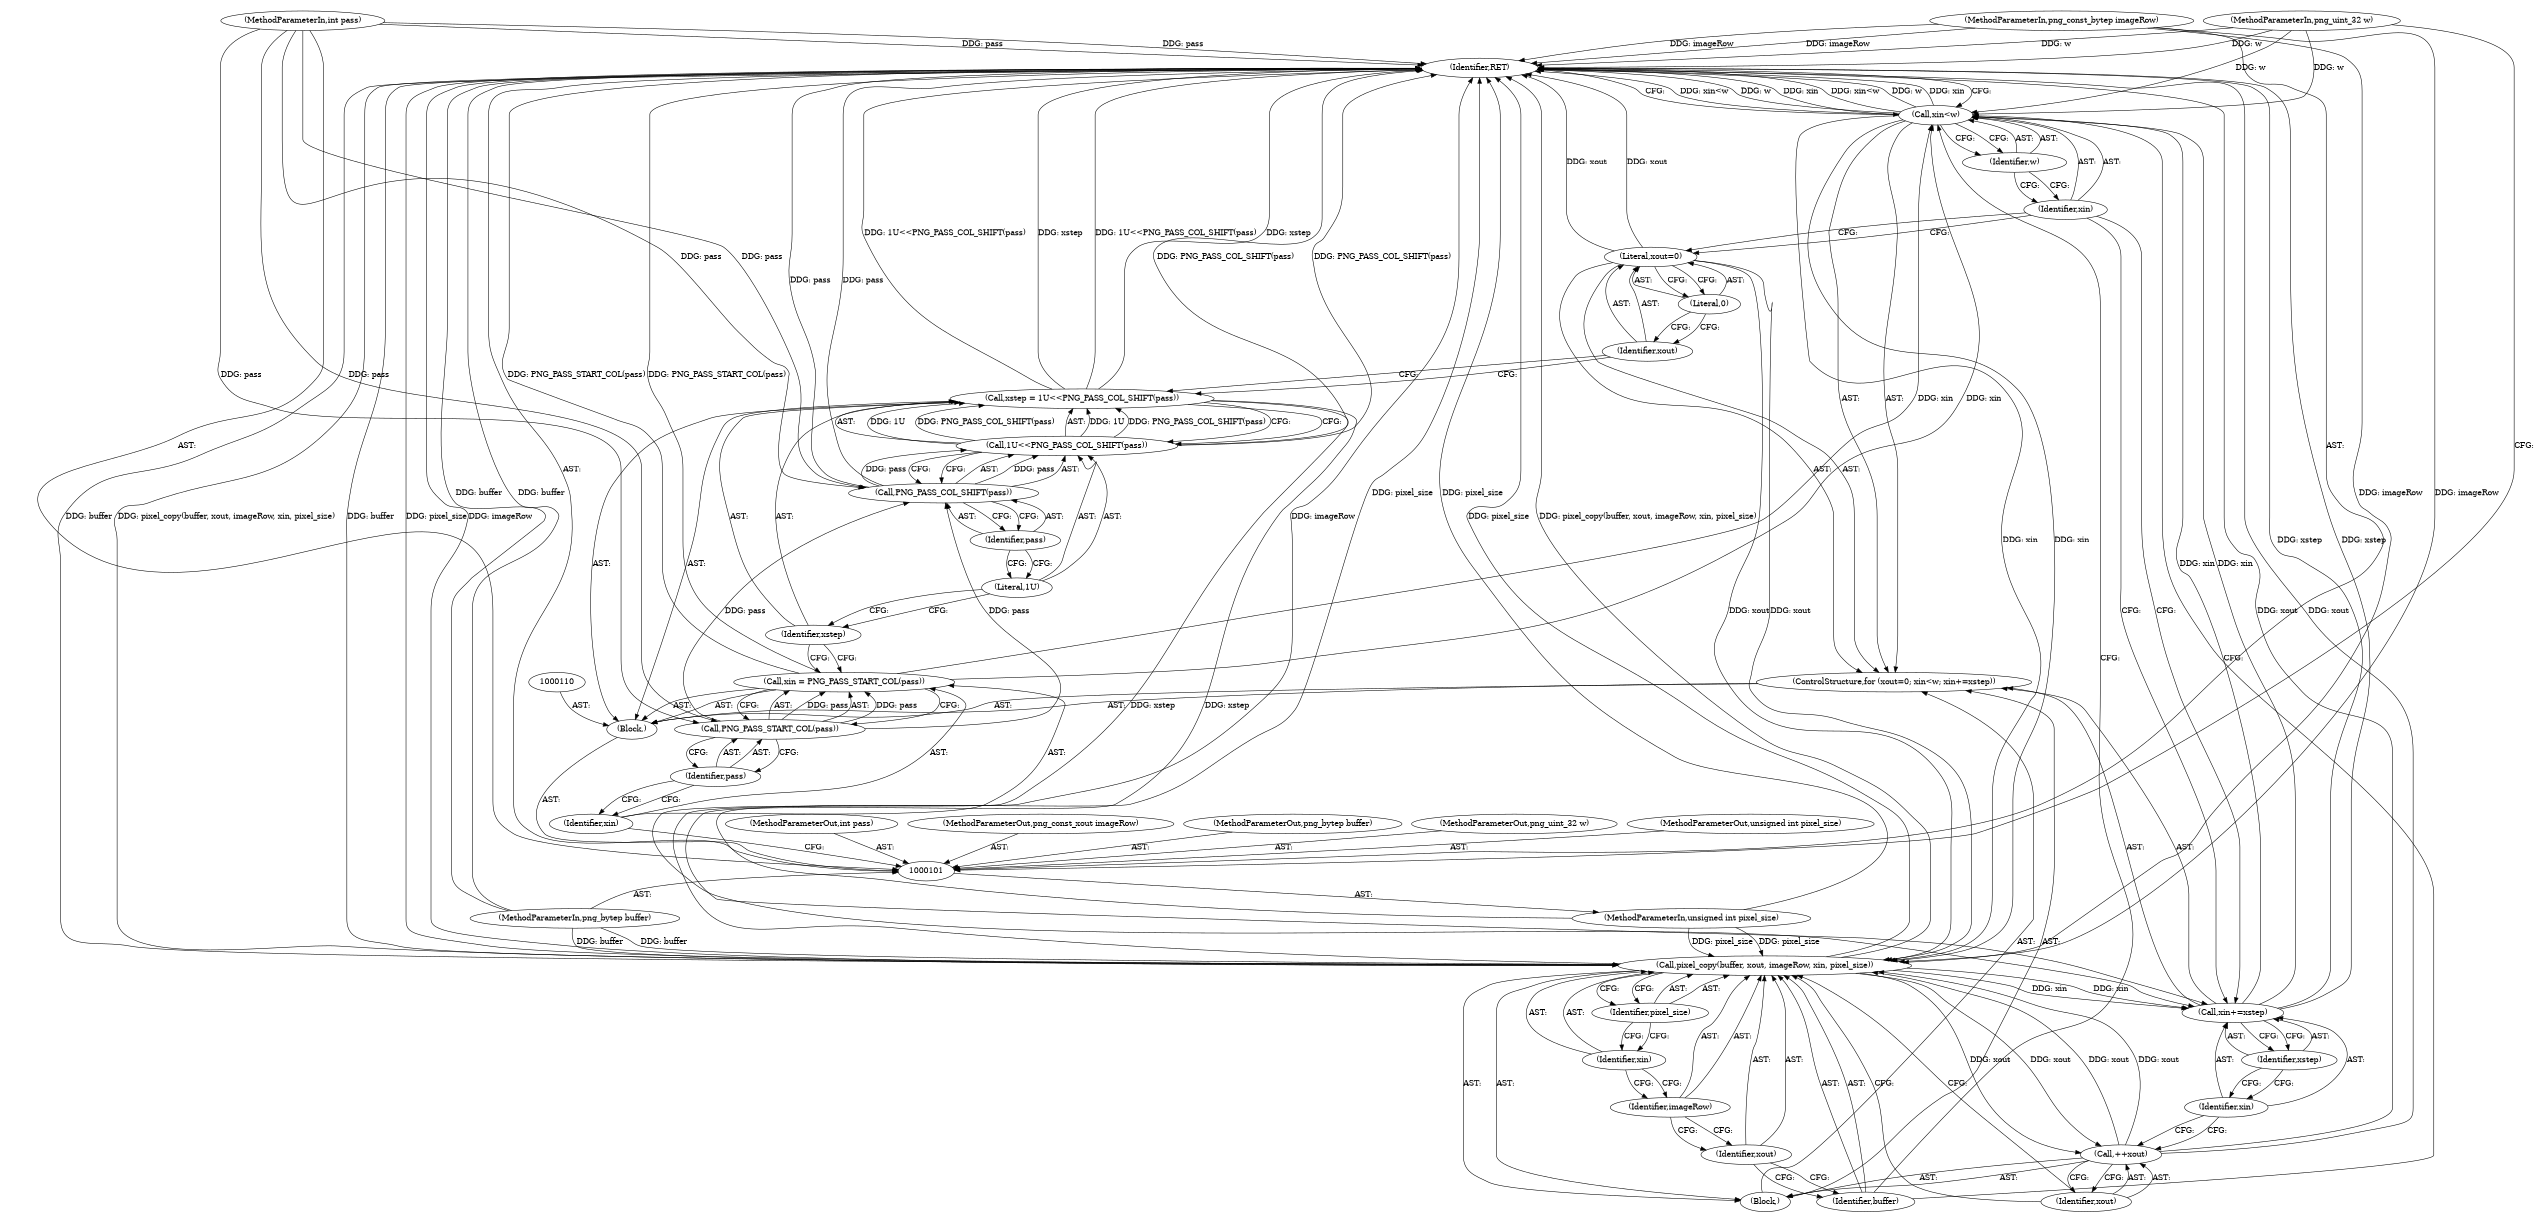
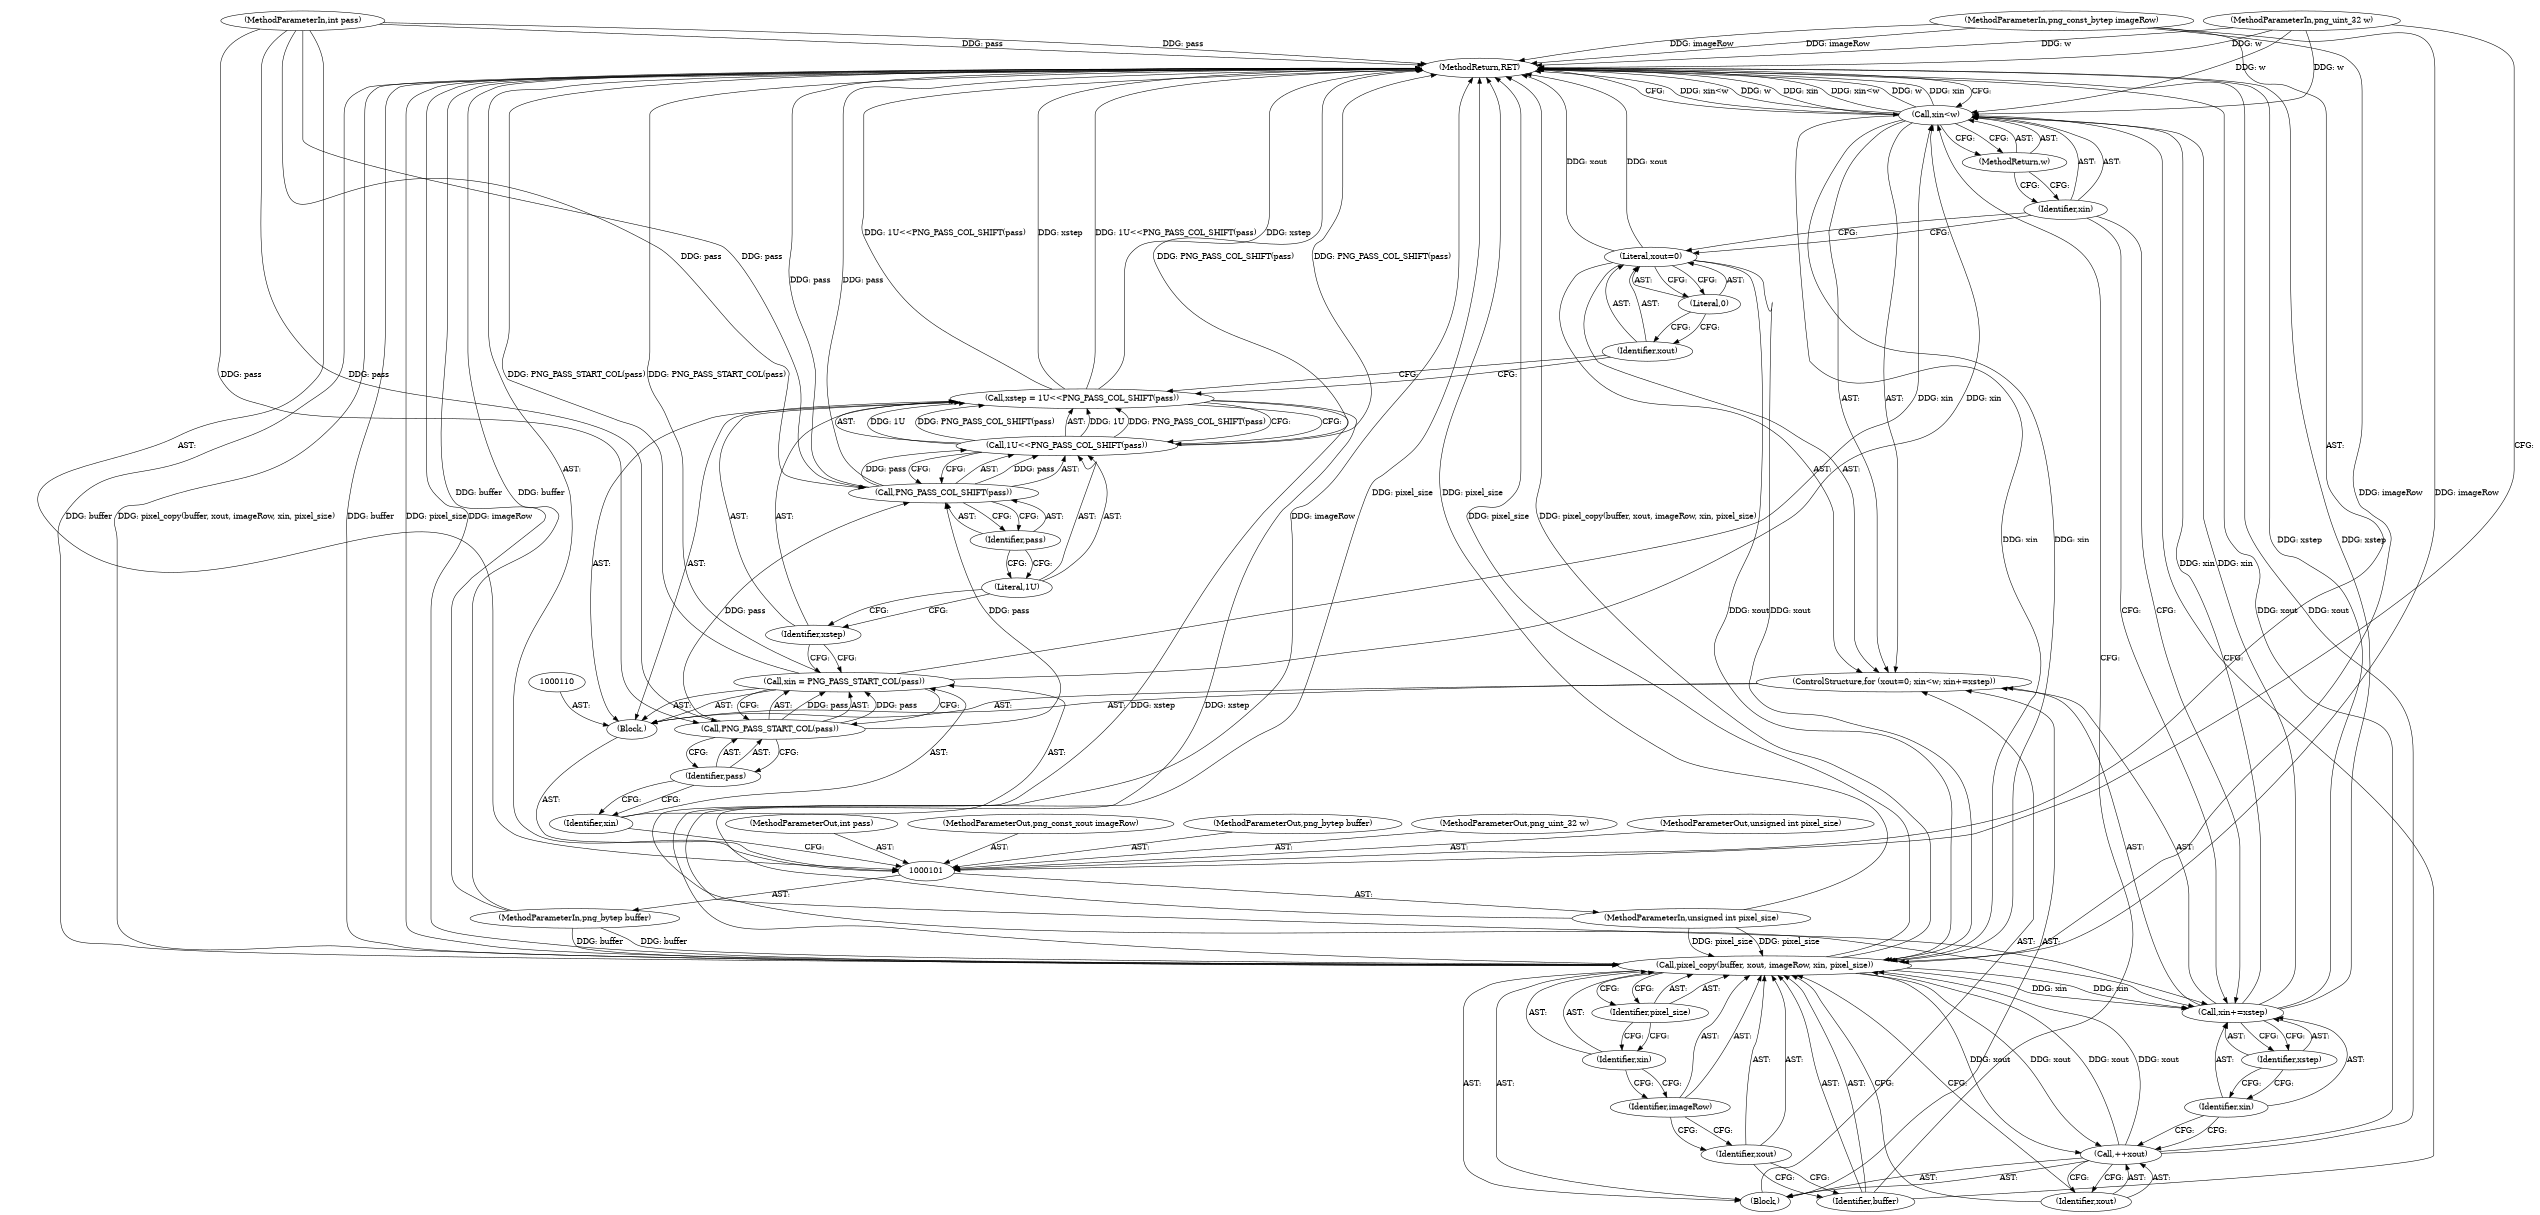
(1480, 68) -> (1480, 68)
(2015, 162) -> (2015, 162)
(739, 879) -> (769, 892)
